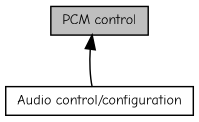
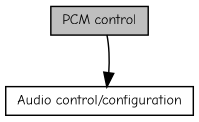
(90, 68) -> (109, 54)
